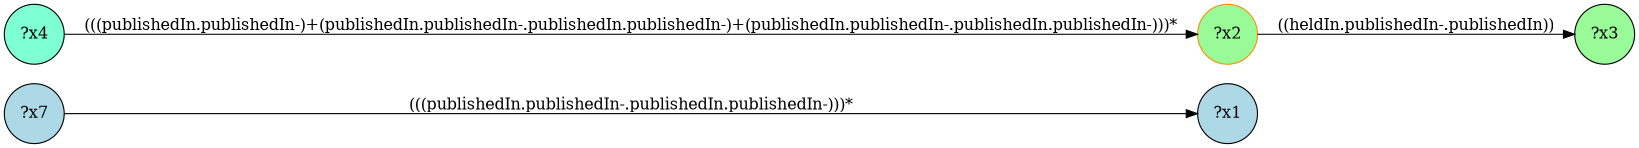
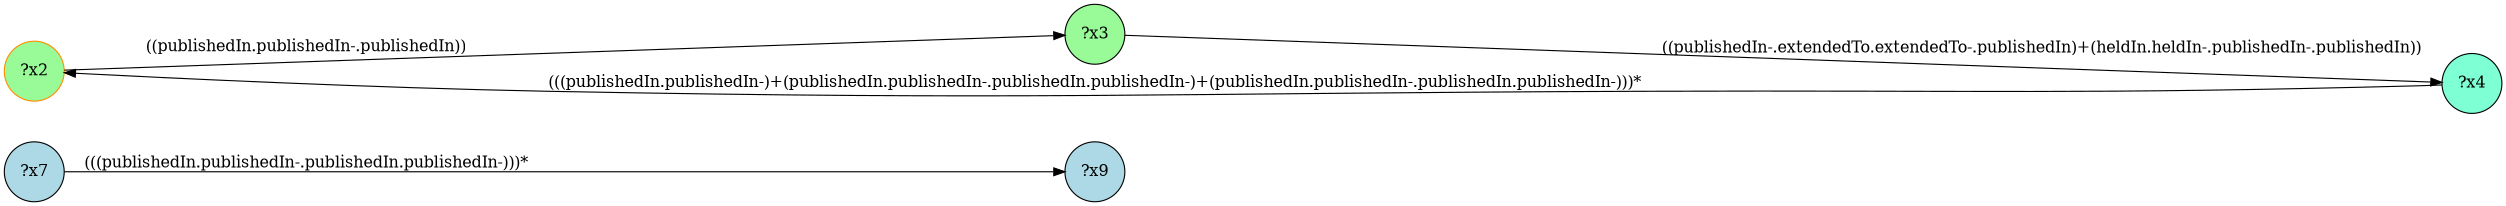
(1416, 26) -> (306, 47)
none -> (1778, 59)
(1228, 114) -> (1095, 172)
